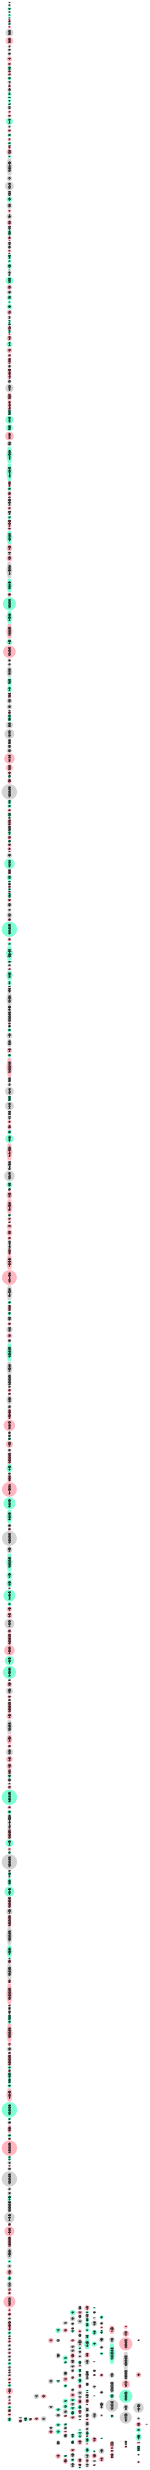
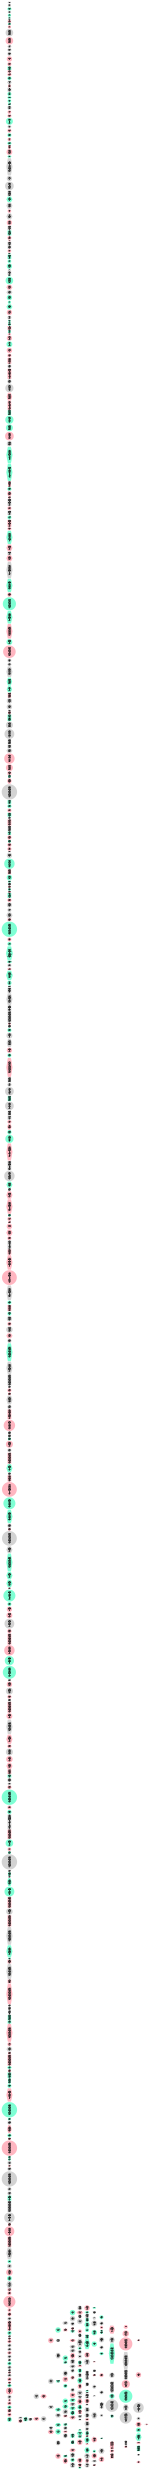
(65, 2330) -> (65, 2330)
